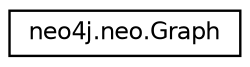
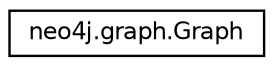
(125, 33) -> (137, 33)
